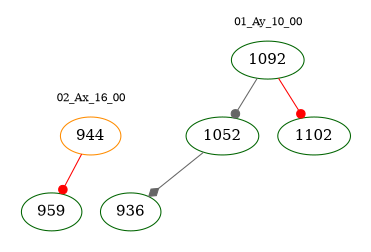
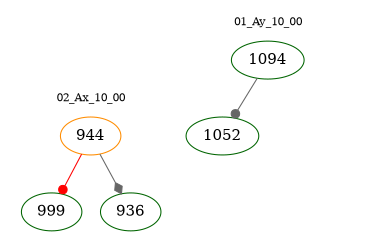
(268, 60) -> (268, 60)
(91, 99) -> (91, 99)
(314, 136) -> none
(181, 170) -> (108, 168)
(52, 212) -> (52, 212)
